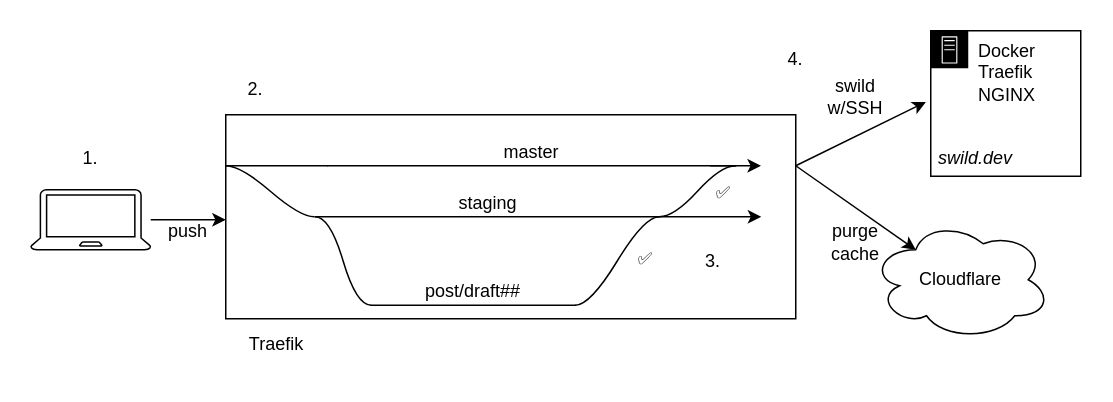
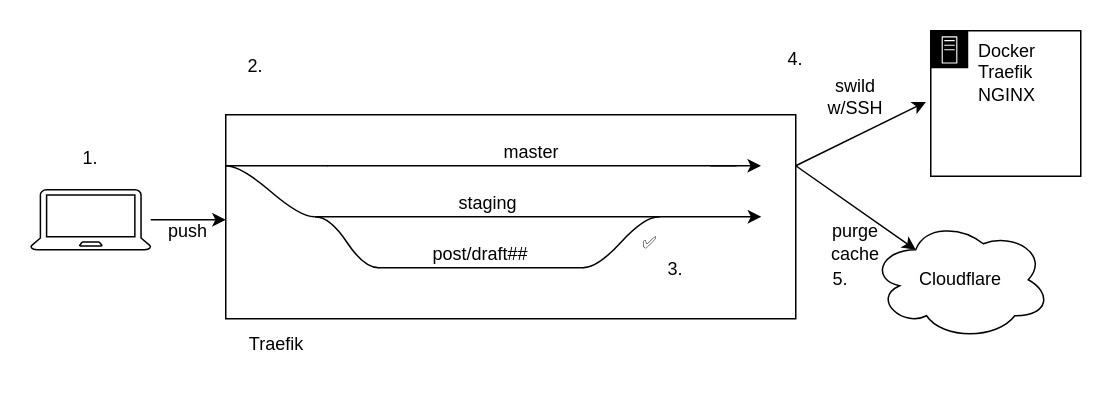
(256, 89) -> (256, 66)
(976, 158) -> none
(698, 191) -> none
(713, 261) -> (676, 269)
(473, 280) -> (481, 242)
none -> (841, 280)
